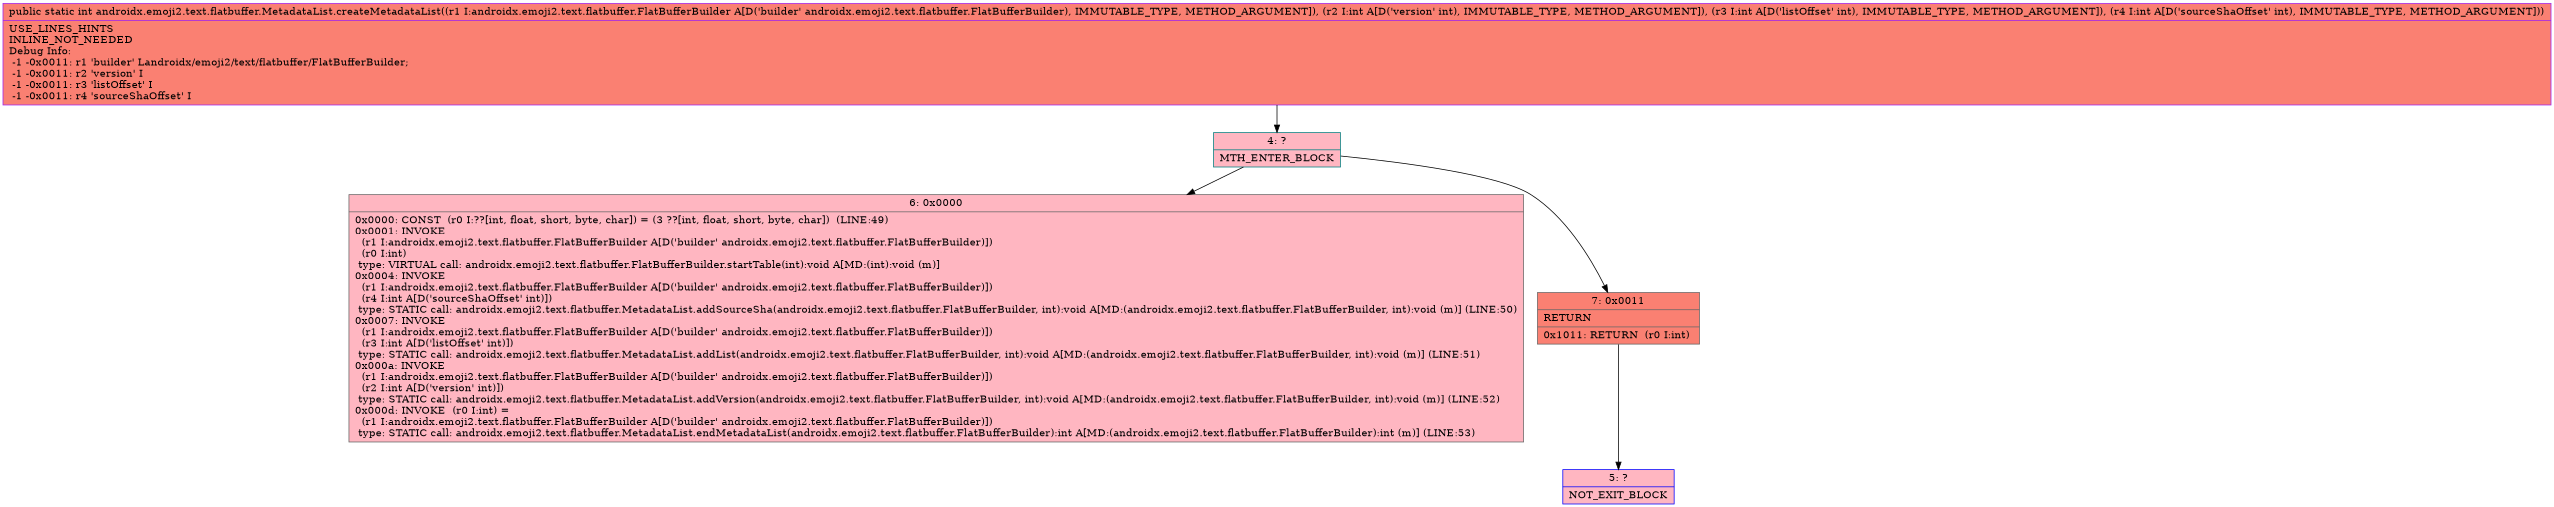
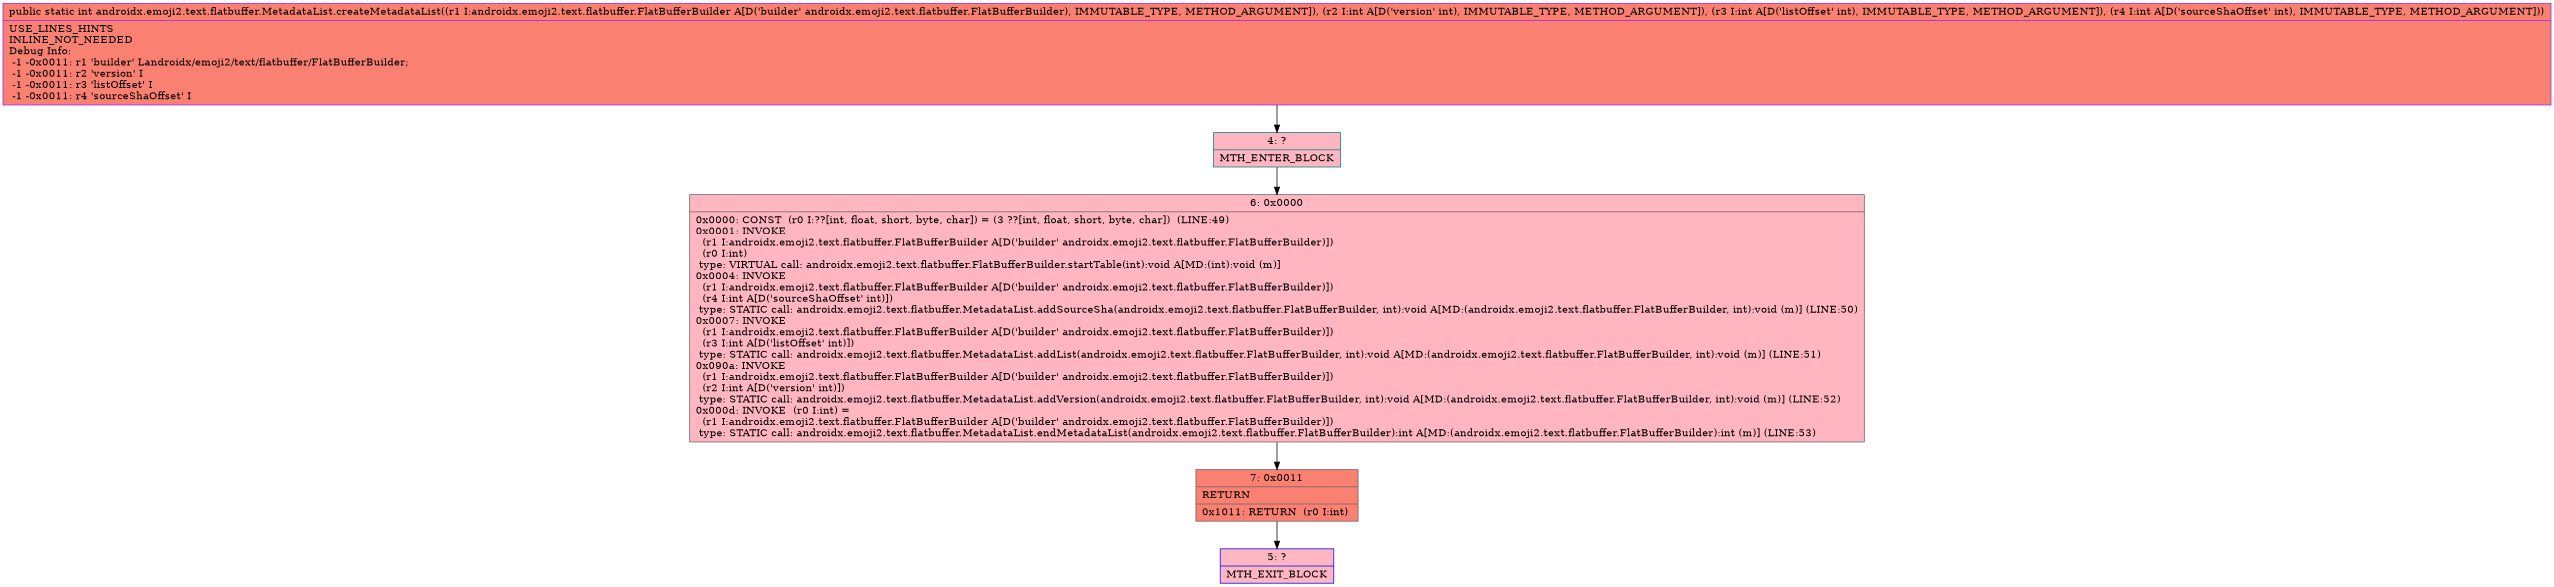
(1495, 181) -> (1277, 452)
(404, 366) -> (744, 366)
(1618, 495) -> (1277, 574)
